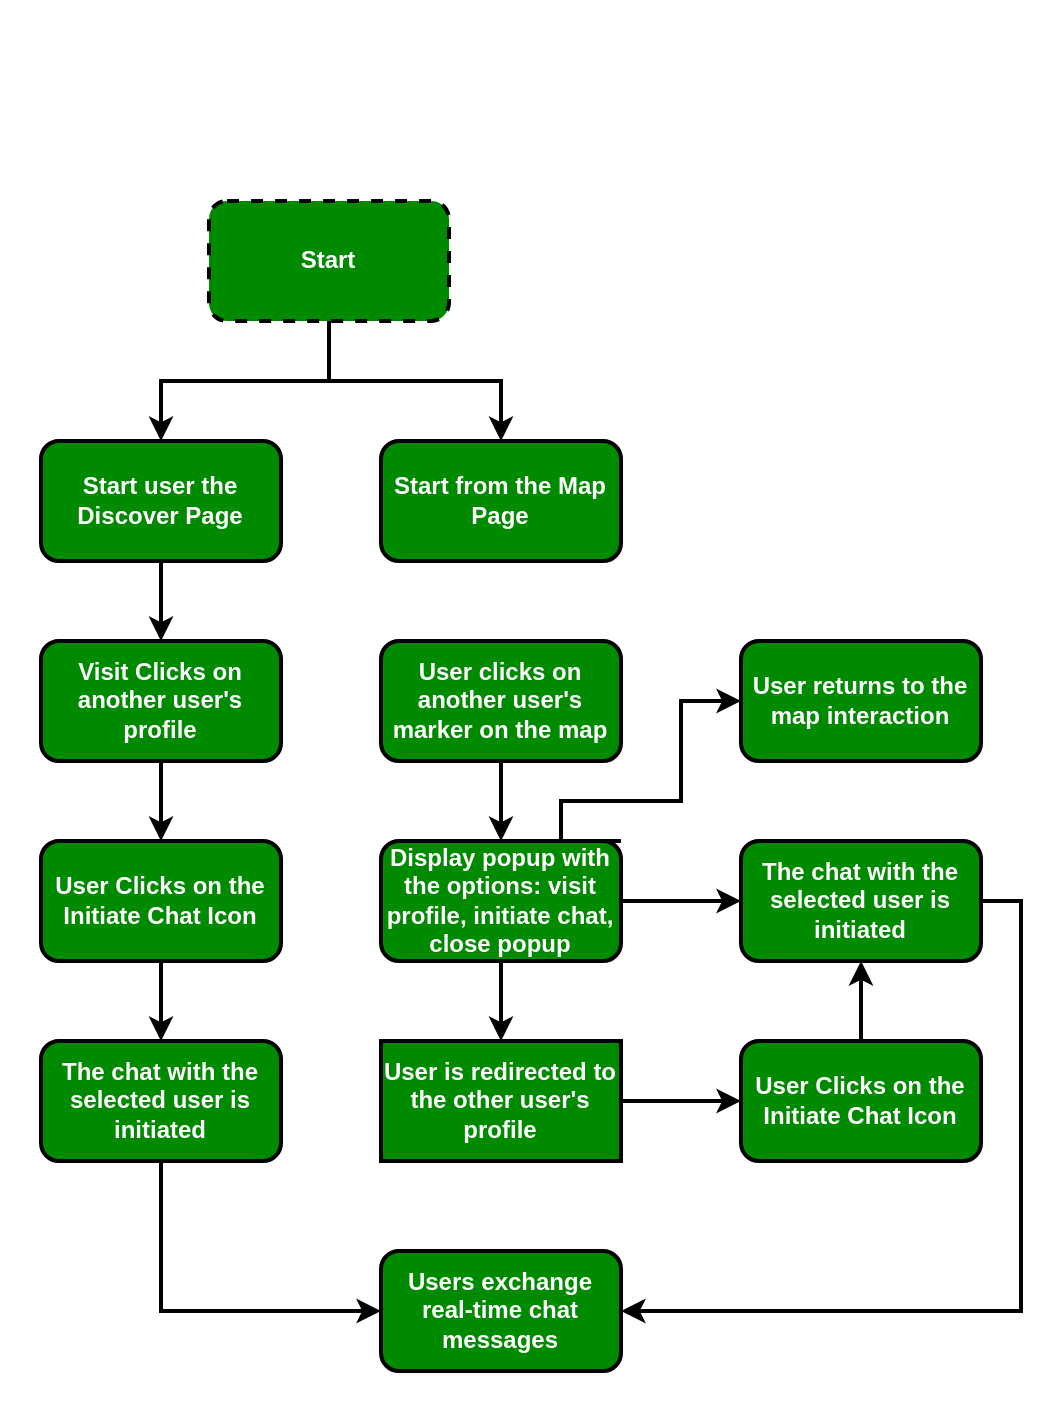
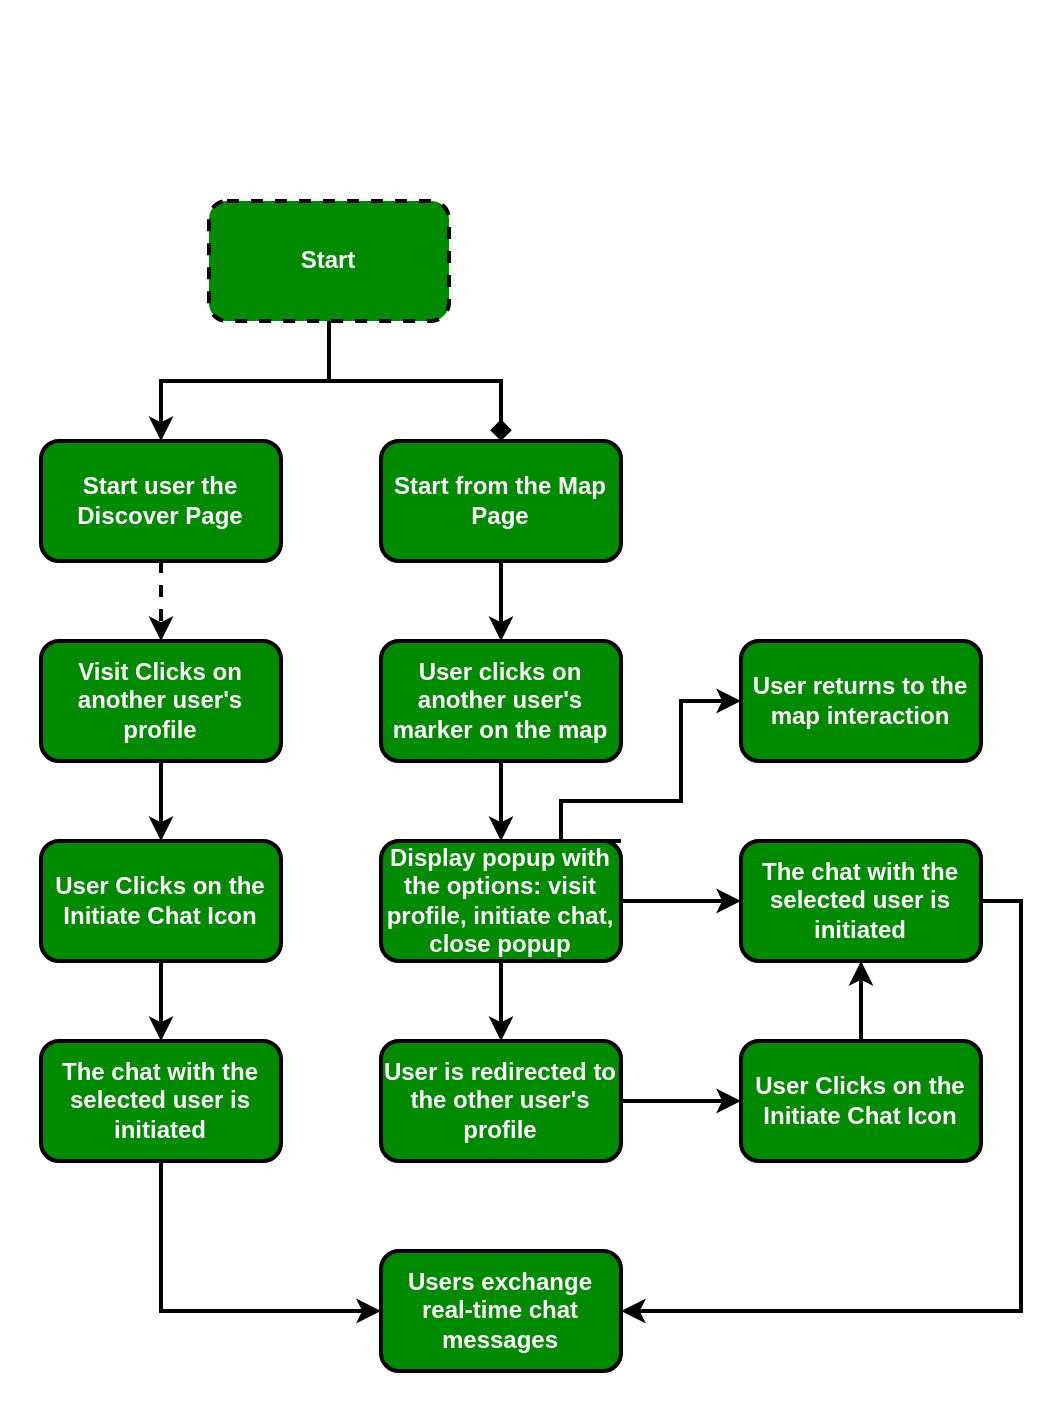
(501, 420) -> (501, 420)
(161, 578) -> (161, 578)
none -> (501, 592)
(561, 1011) -> (561, 1011)
(501, 1101) -> (501, 1101)
